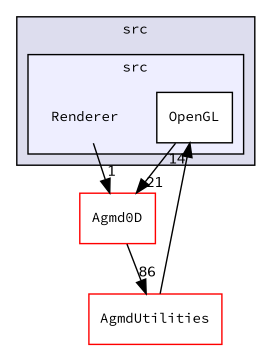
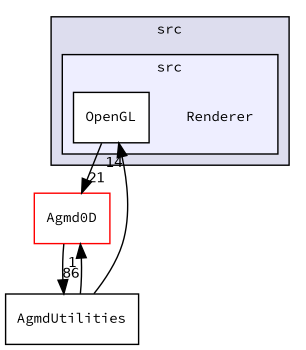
(99, 161) -> (81, 276)
(155, 319) -> (72, 319)
